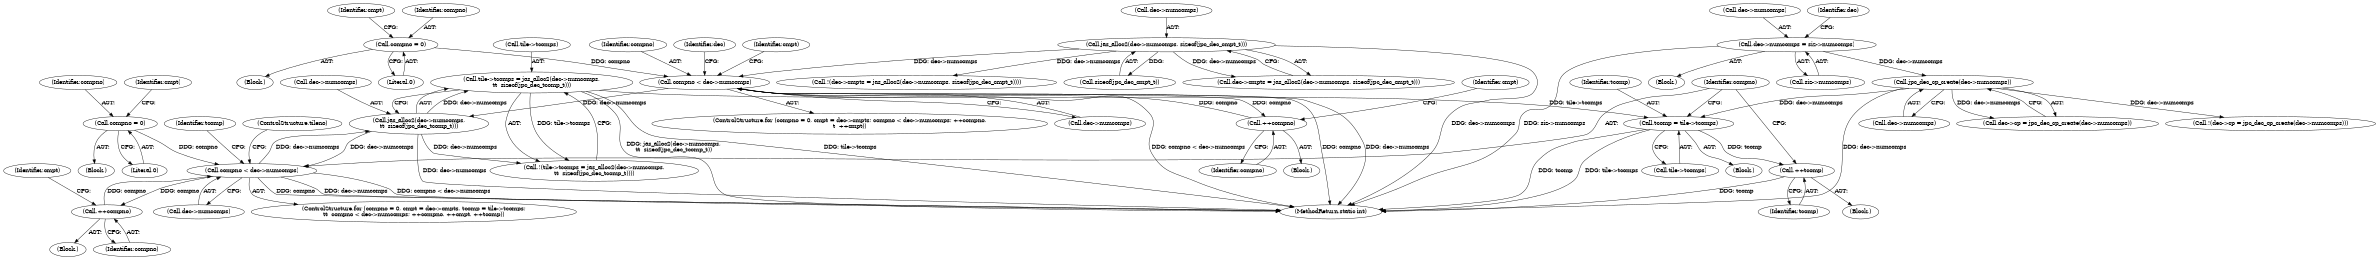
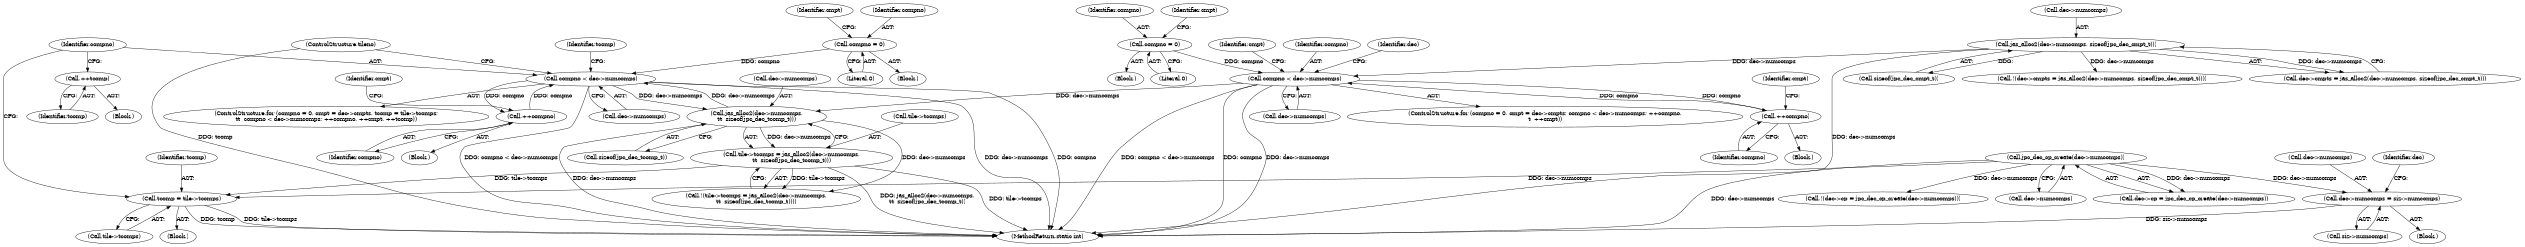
(1873, 63) -> (2231, 175)
(2037, 103) -> (2113, 178)
(1734, 156) -> none
none -> (625, 158)
(1586, 203) -> (477, 209)
